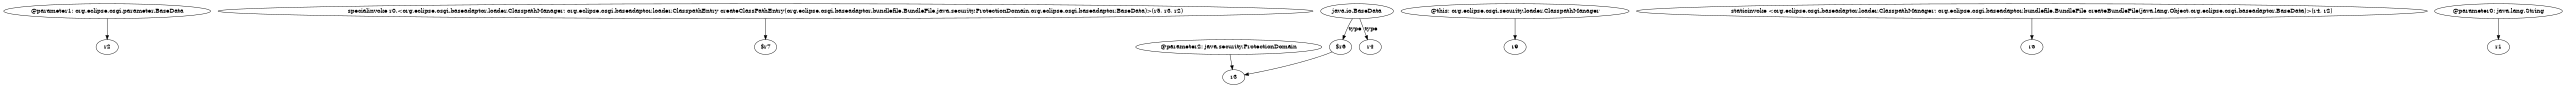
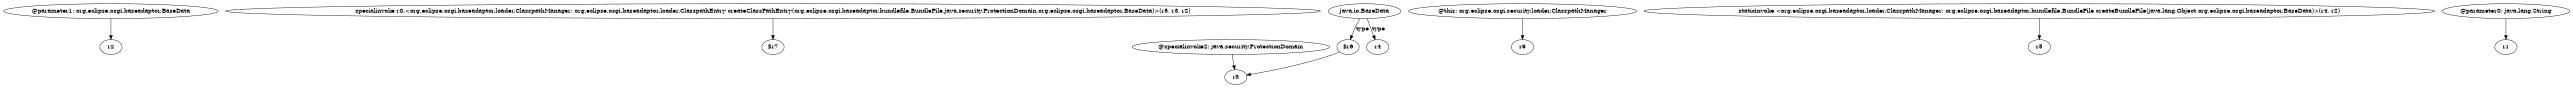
(107, 11) -> (111, 11)
(1229, 47) -> (1231, 47)
